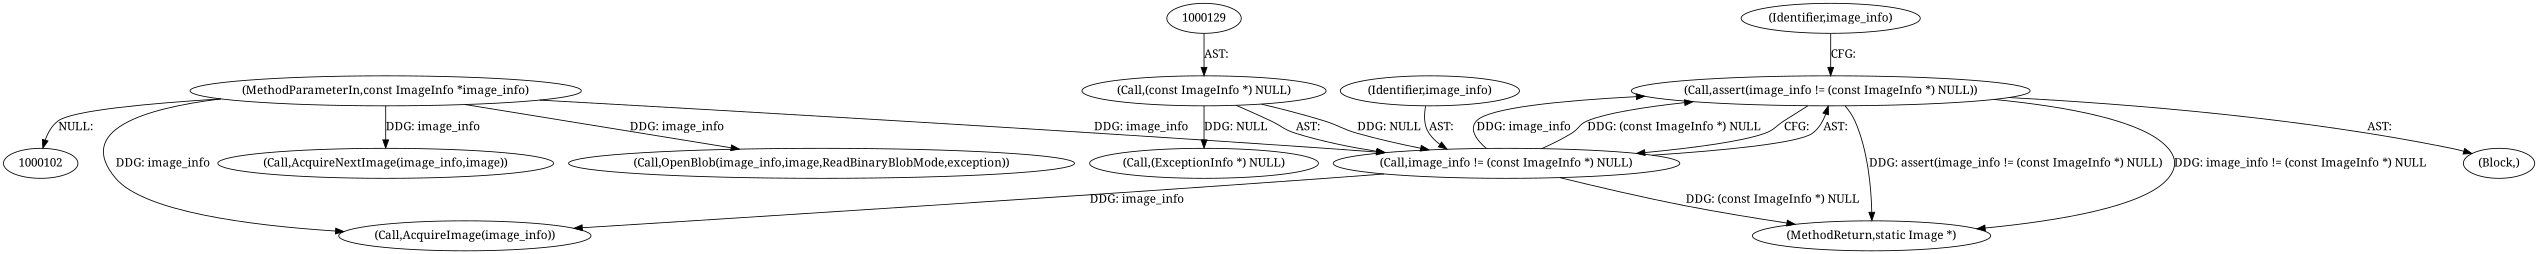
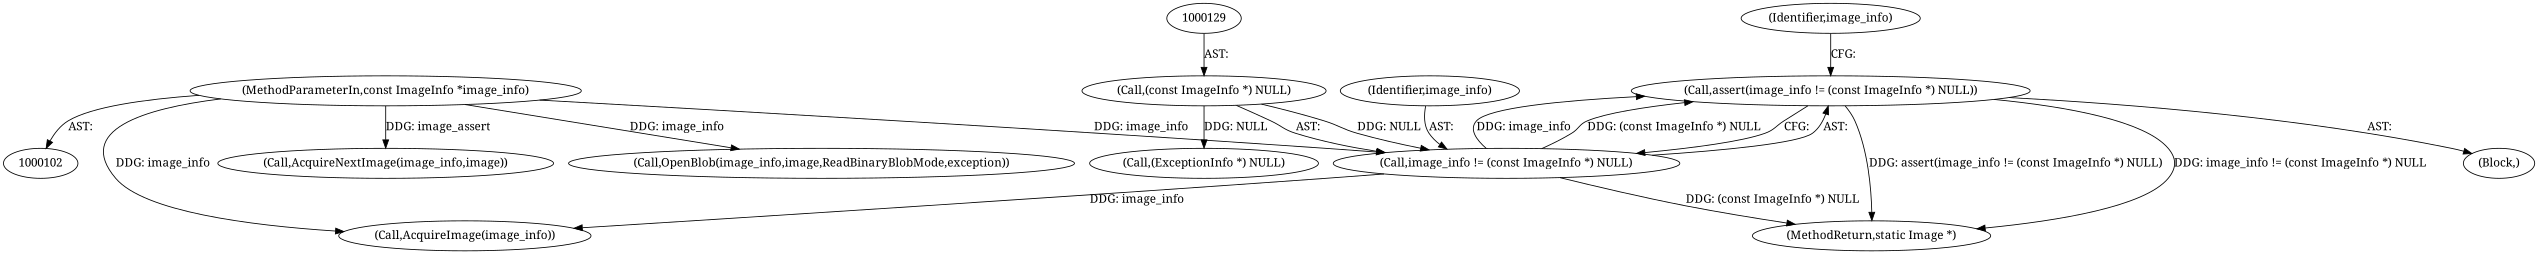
(77, 127) -> (82, 127)
(433, 127) -> (439, 127)
